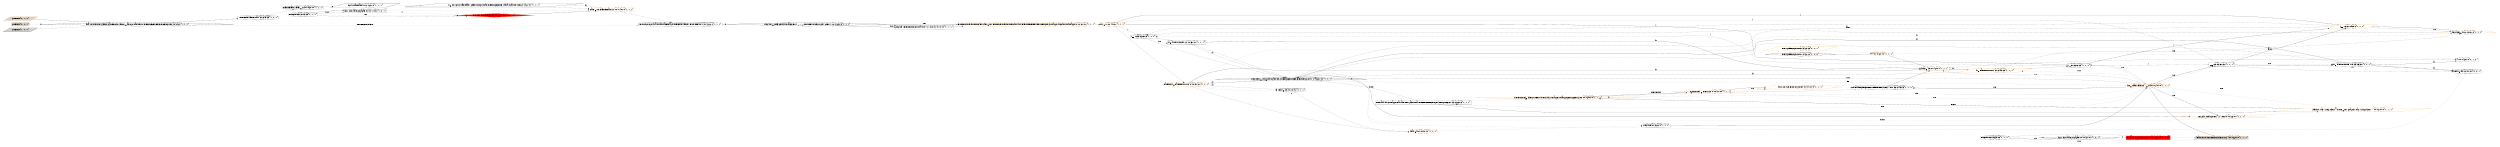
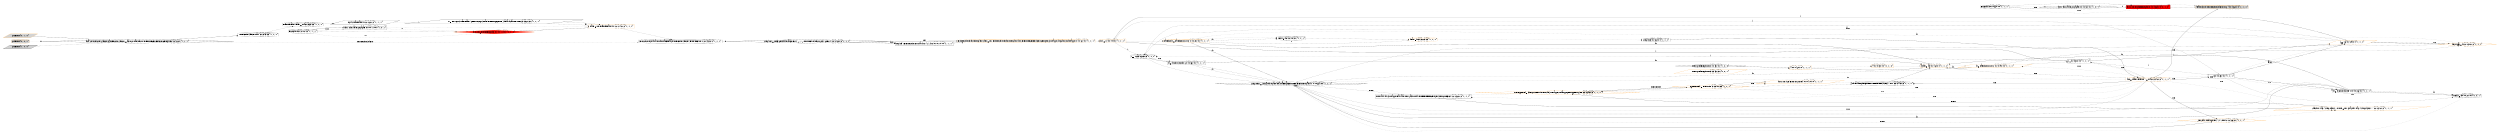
(2414, 64) -> (2152, 55)
